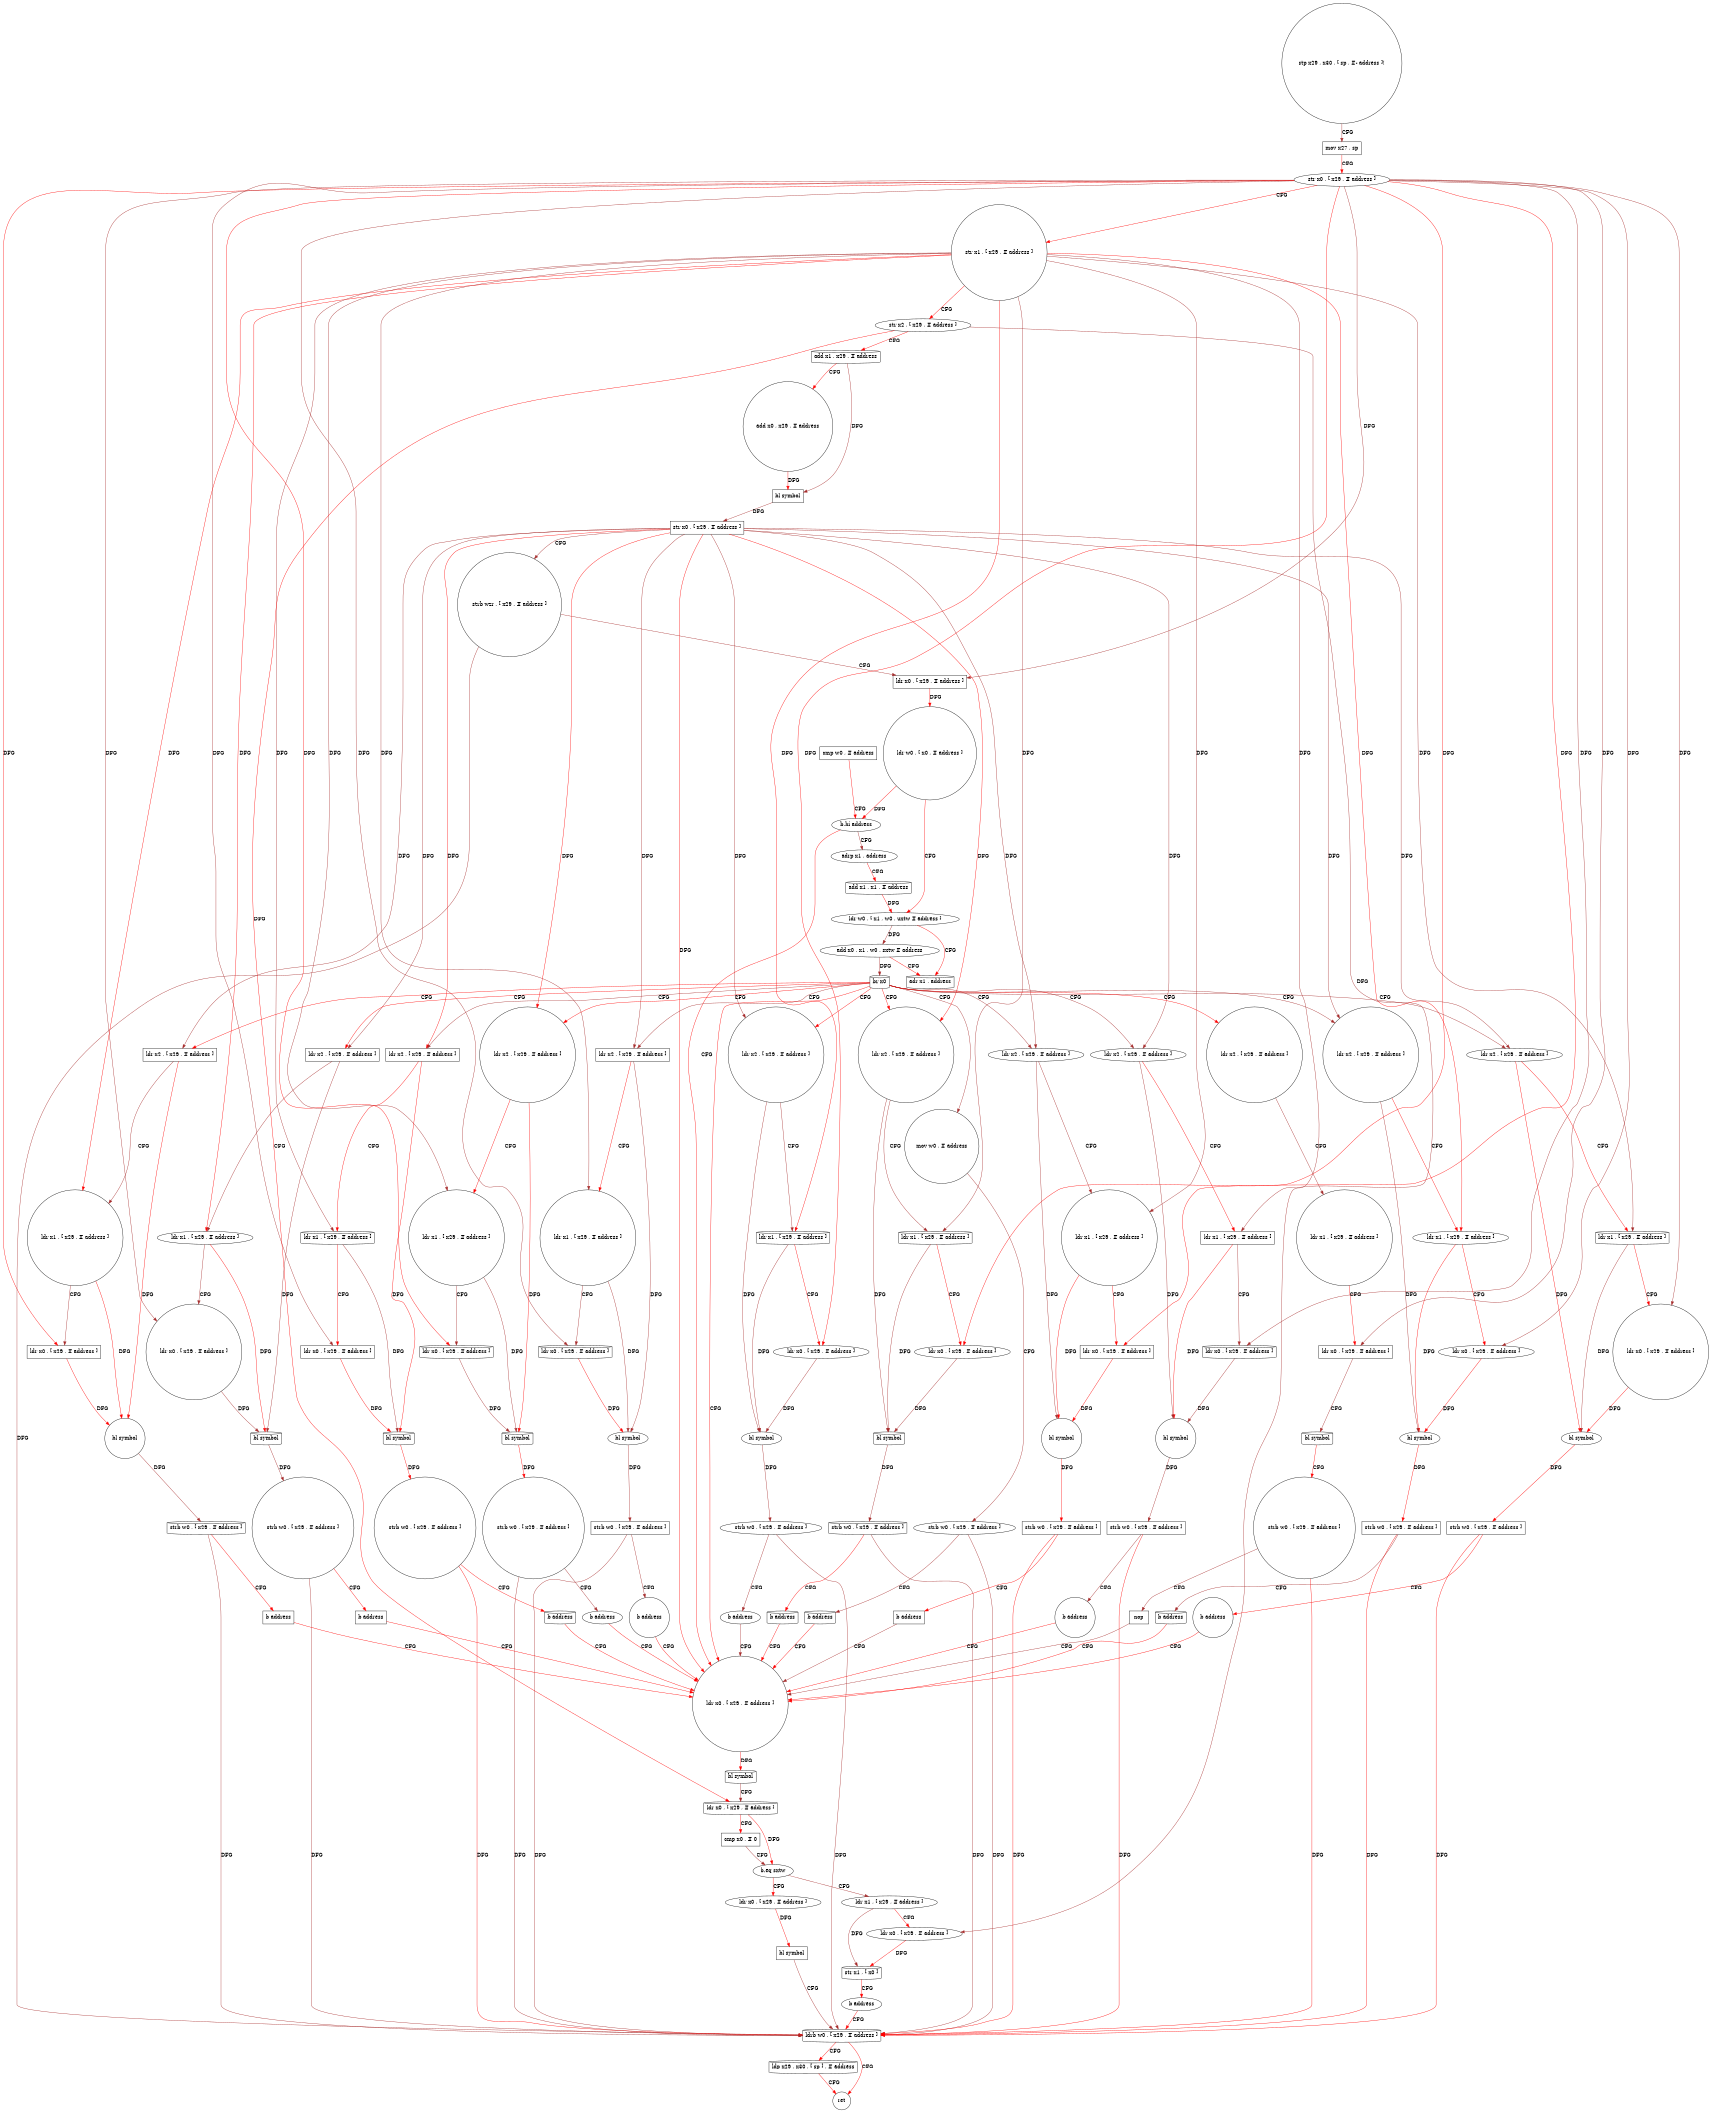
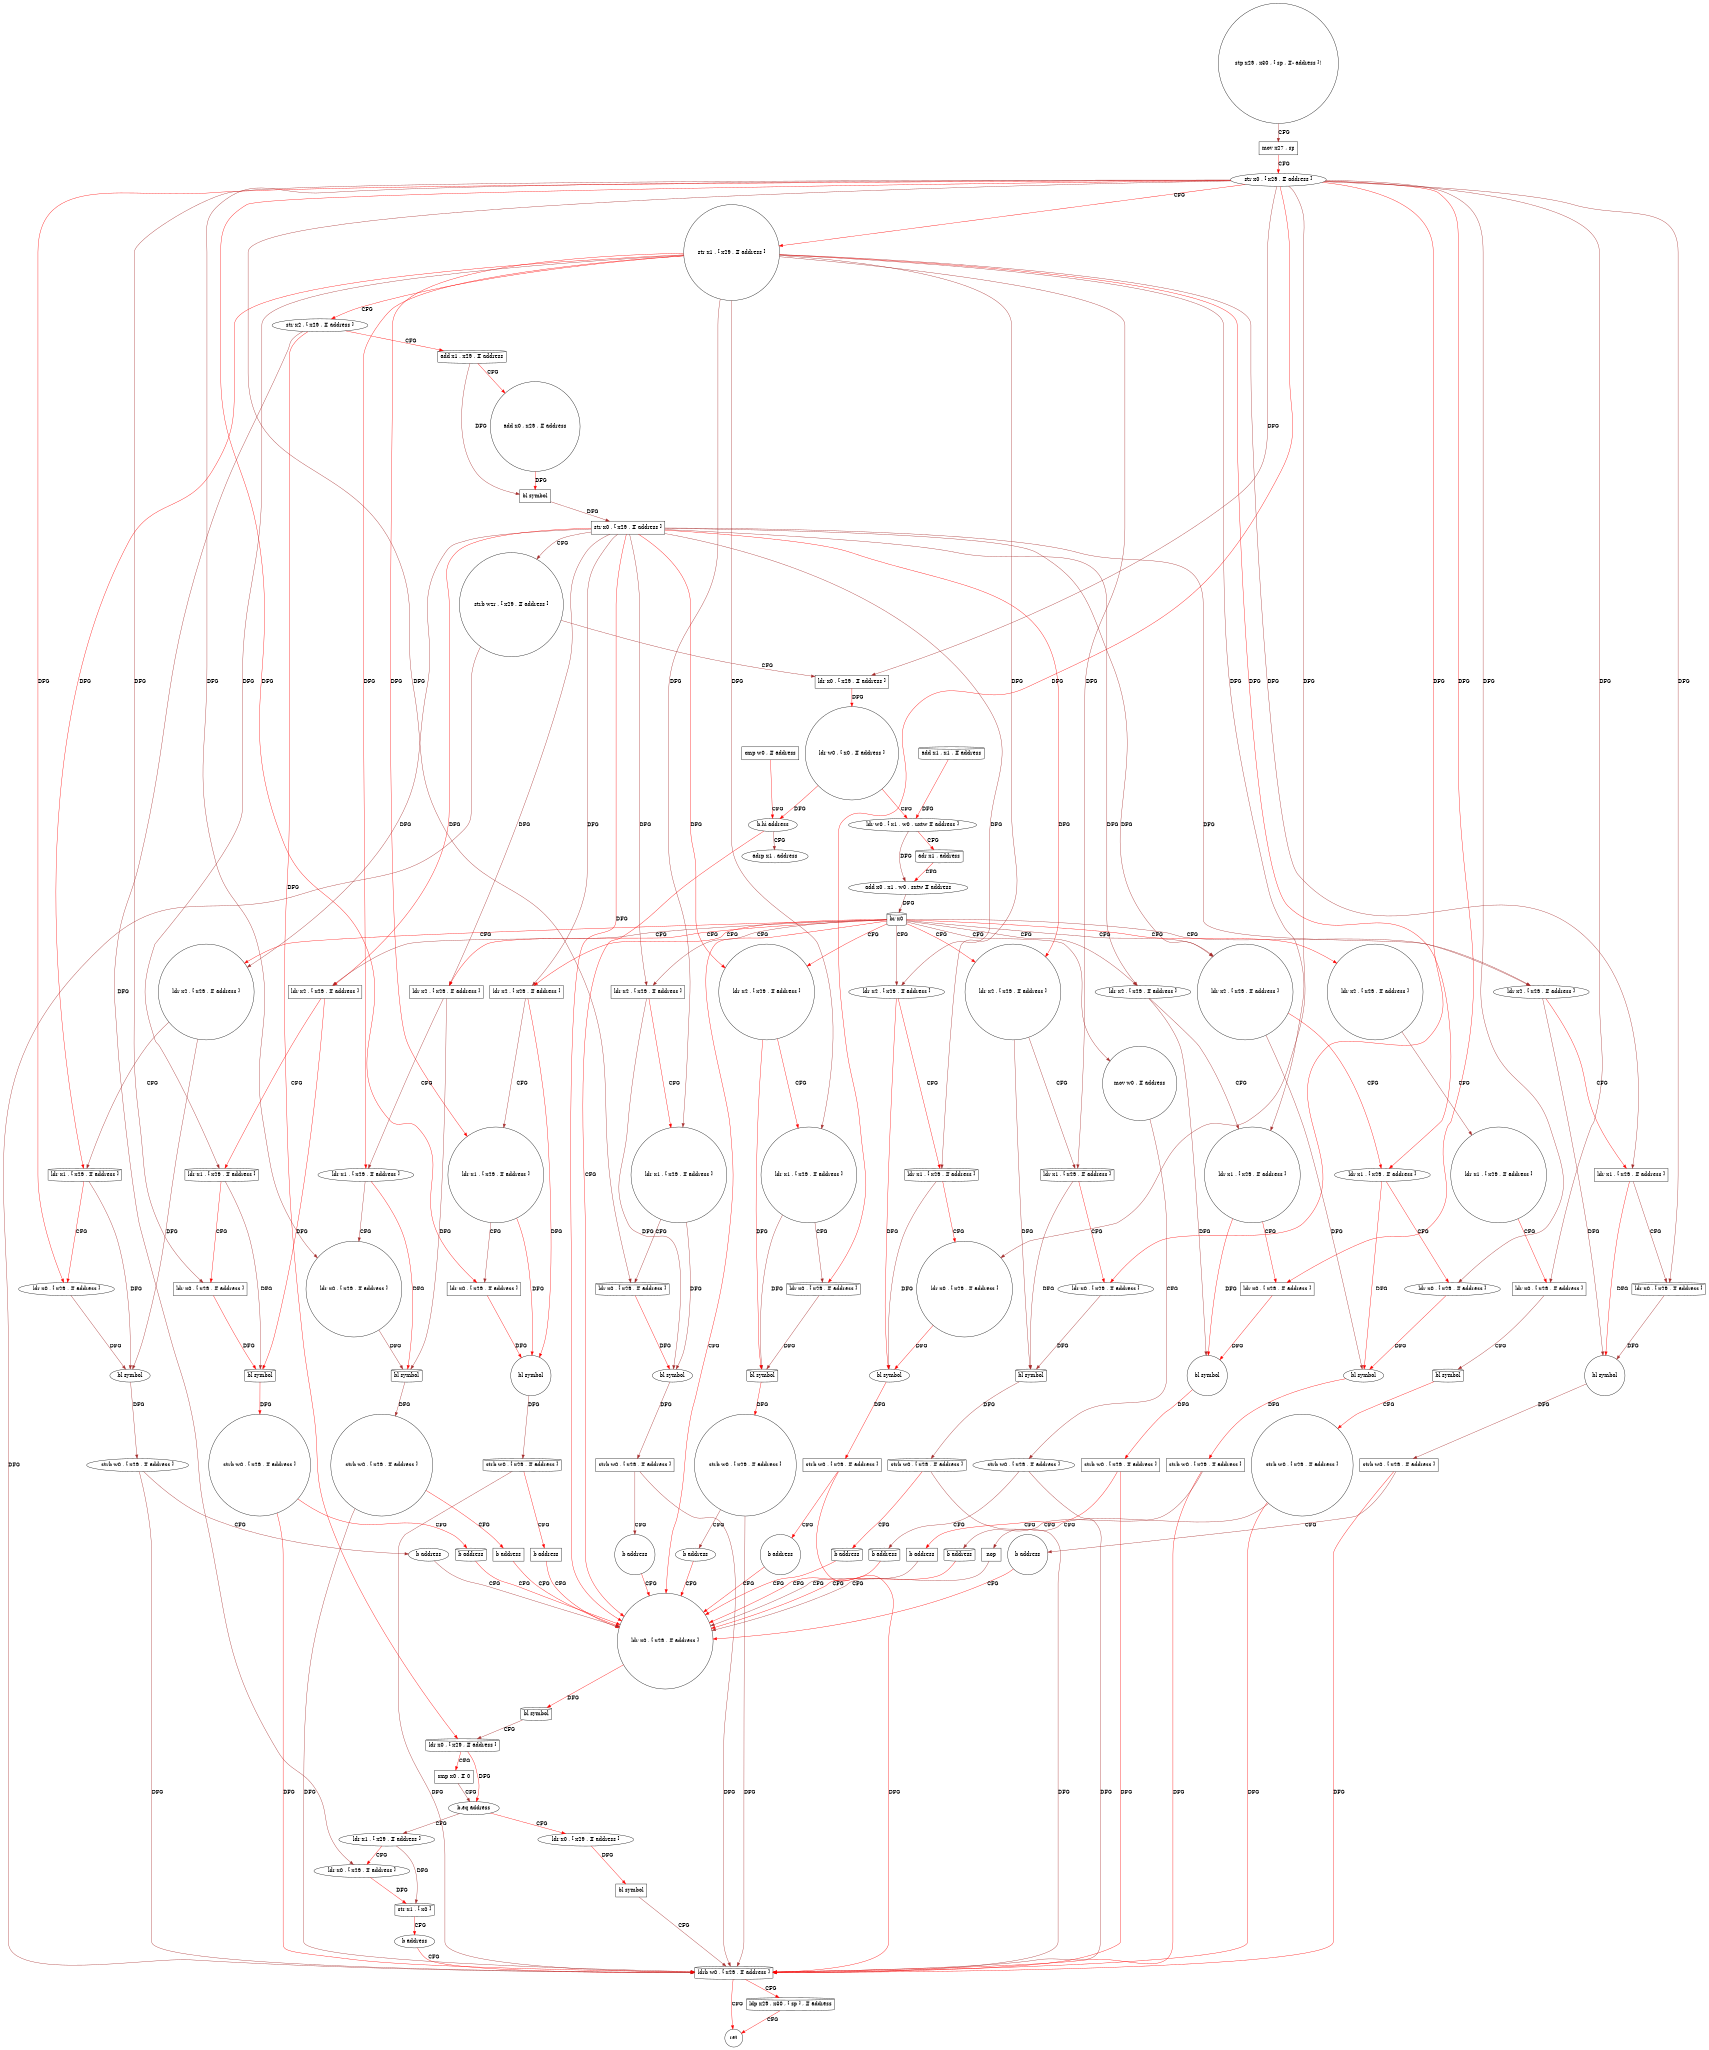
(871, 870) -> none
(903, 965) -> (925, 871)
(773, 1871) -> (474, 1808)
